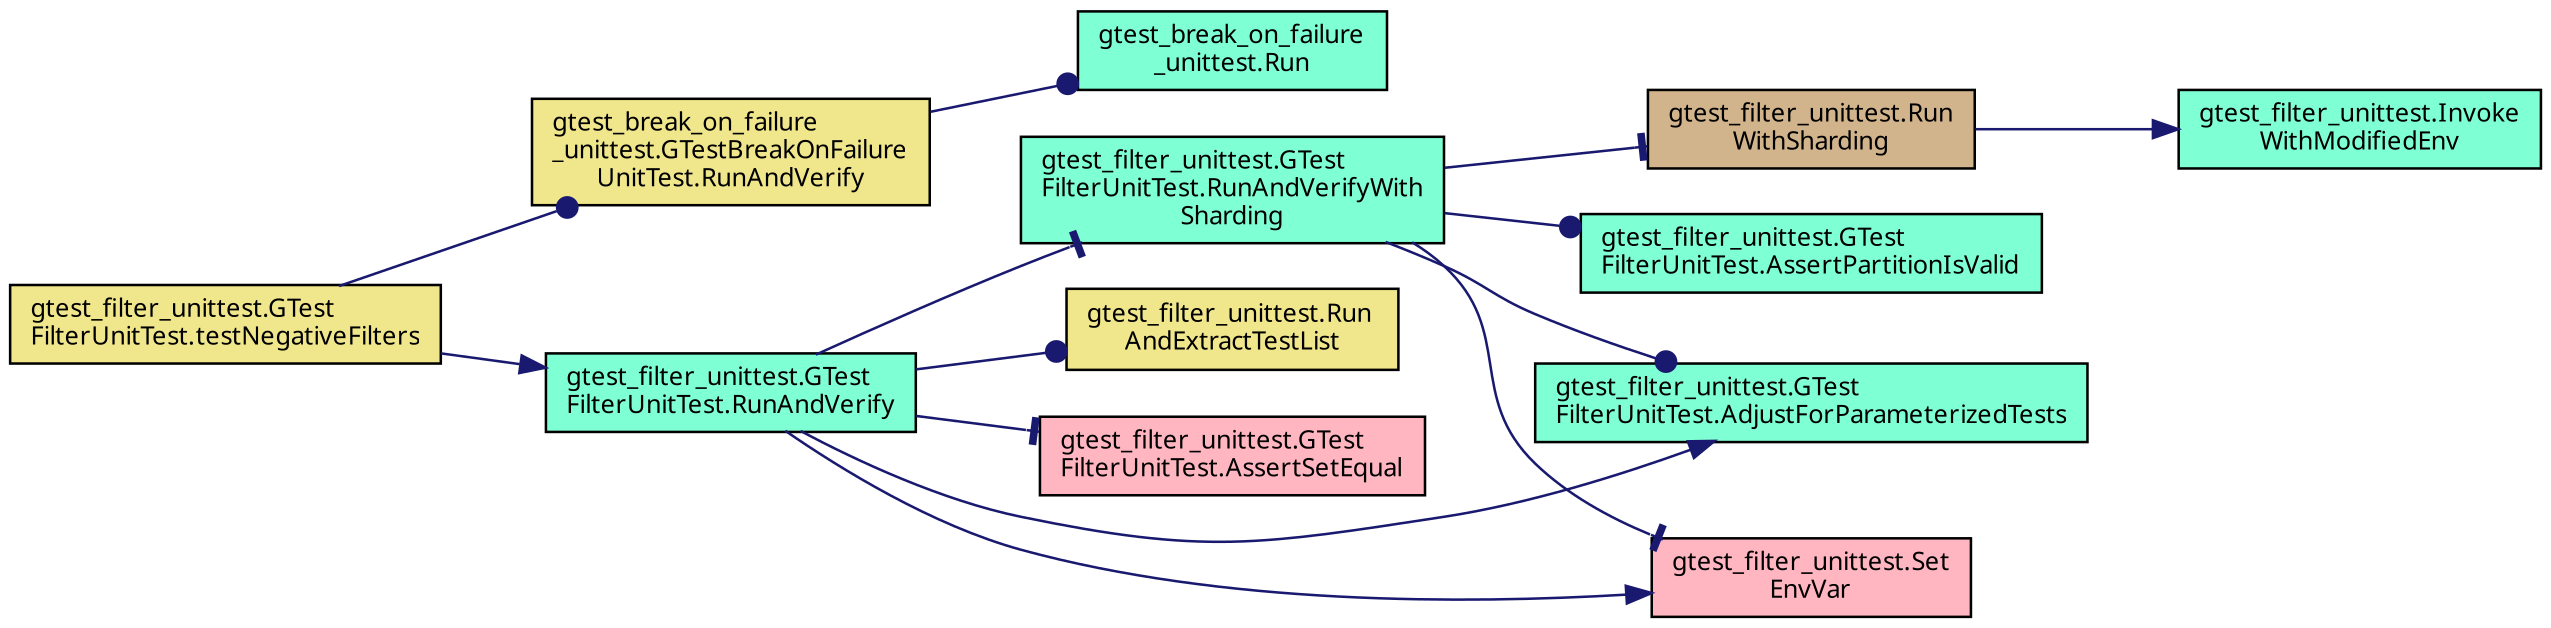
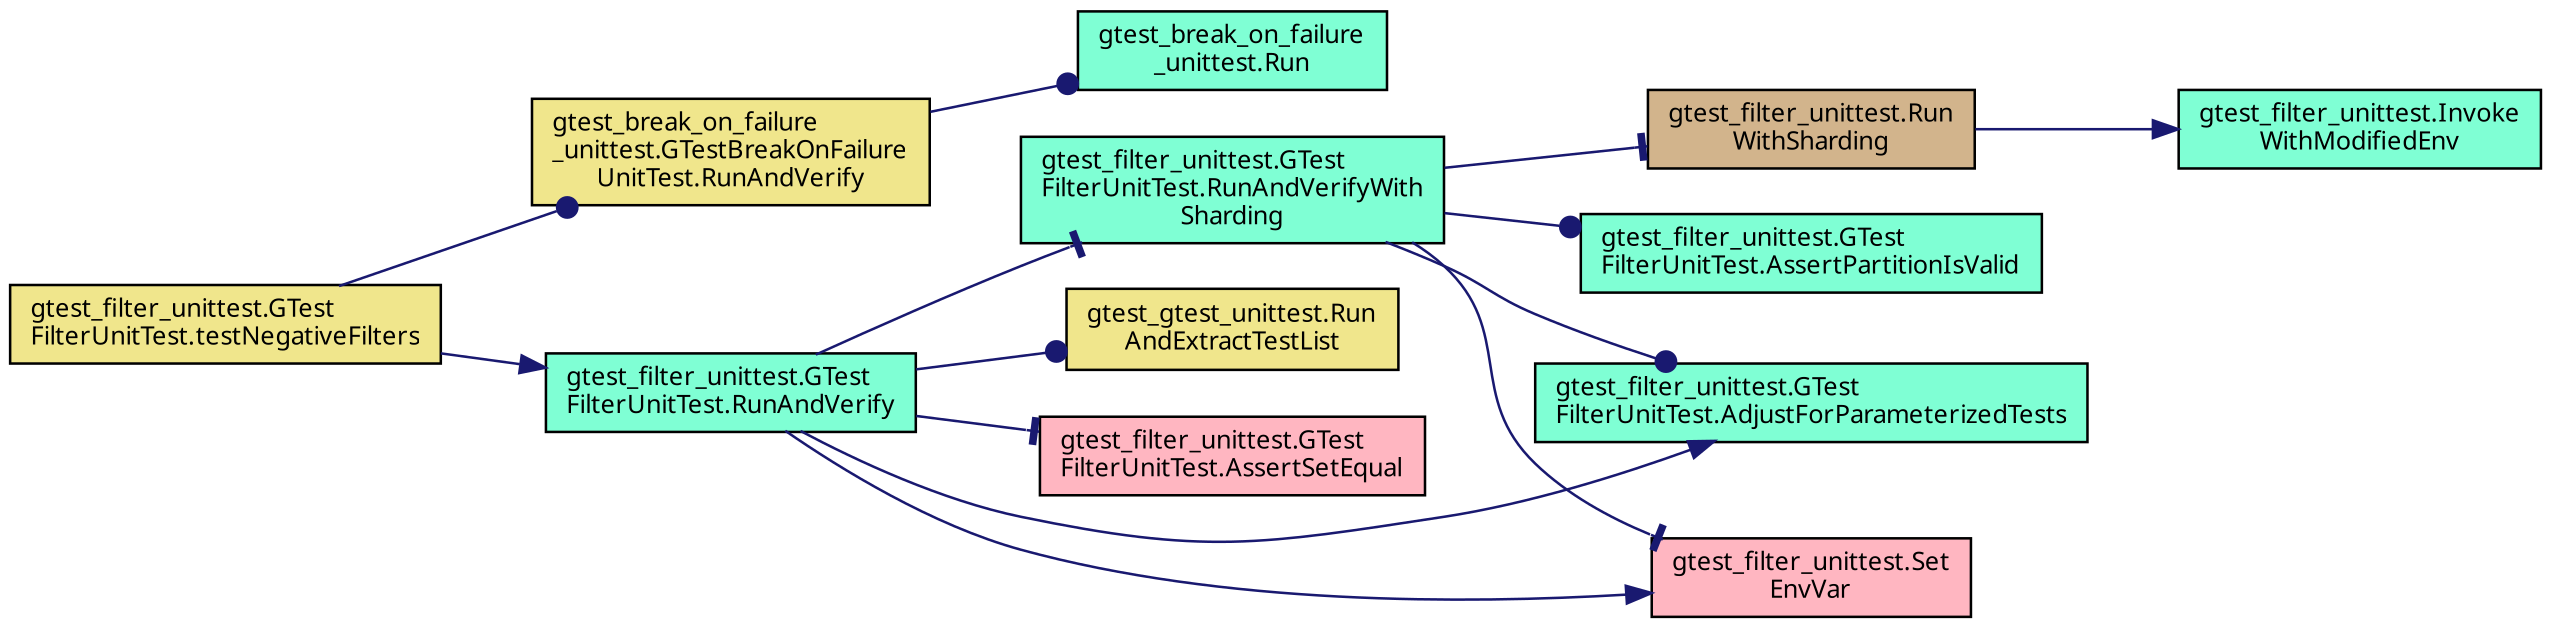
(1232, 329) -> (1232, 329)
